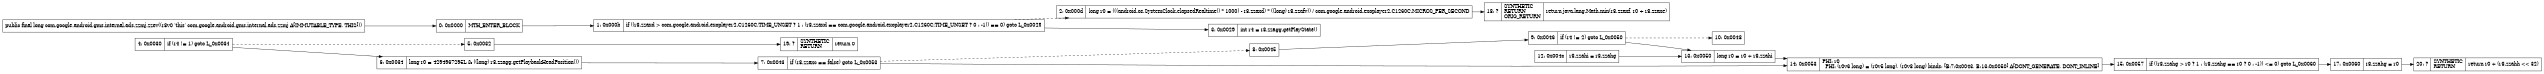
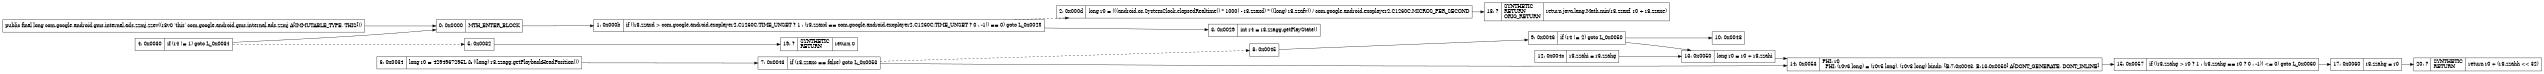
(1667, 38) -> (1667, 38)
(306, 52) -> (333, 37)
